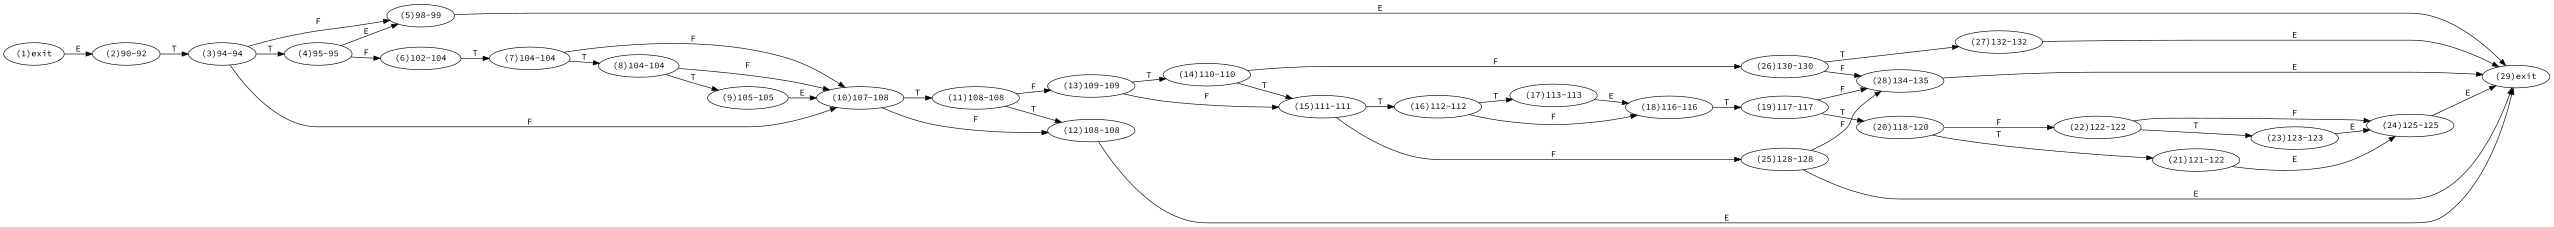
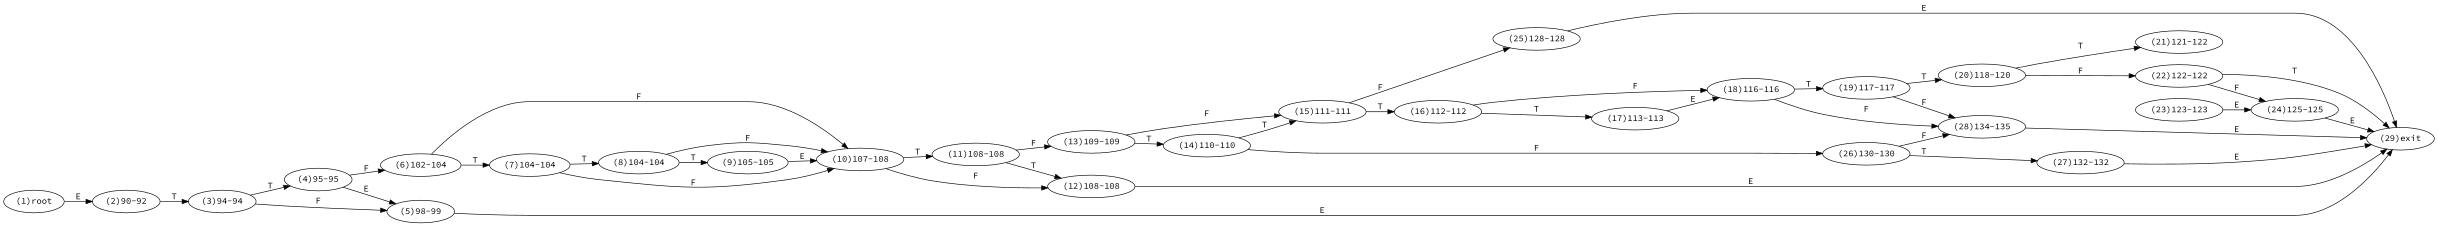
(34, 54) -> (34, 202)
(520, 127) -> (635, 102)
(1848, 127) -> (1852, 119)
(2193, 133) -> (2309, 84)
(2314, 169) -> none
